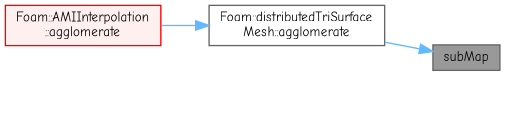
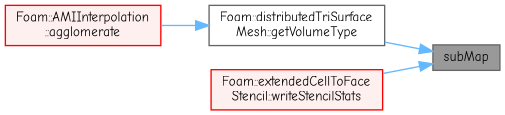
(297, 25) -> (297, 25)
none -> (297, 90)
